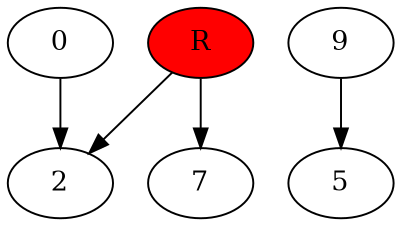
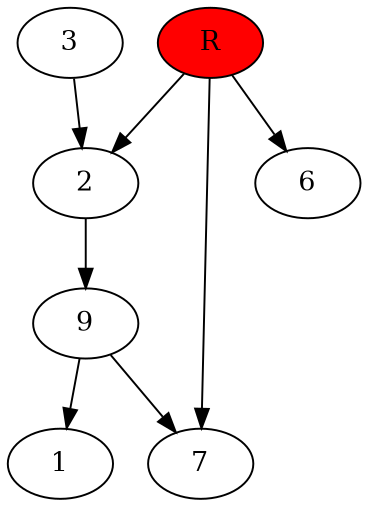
(60, 43) -> (70, 43)
none -> (308, 183)
(341, 183) -> (60, 464)
none -> (86, 244)
none -> (137, 386)
